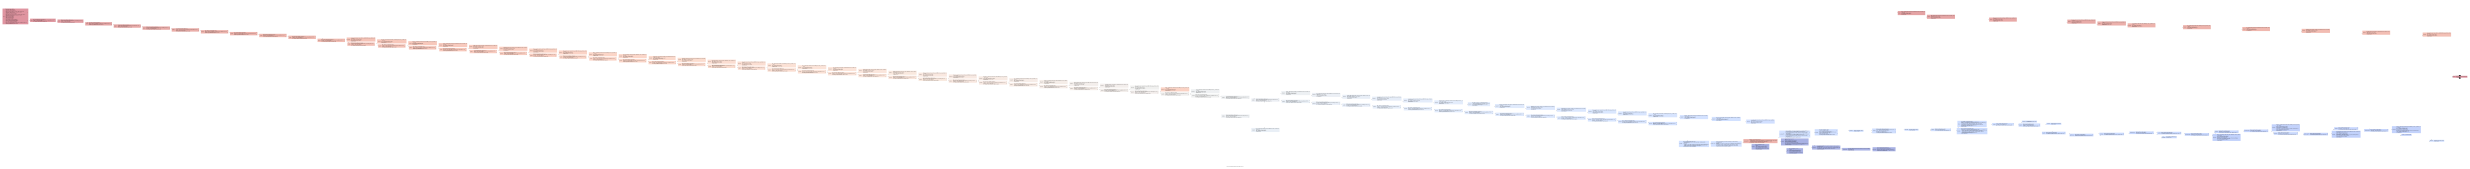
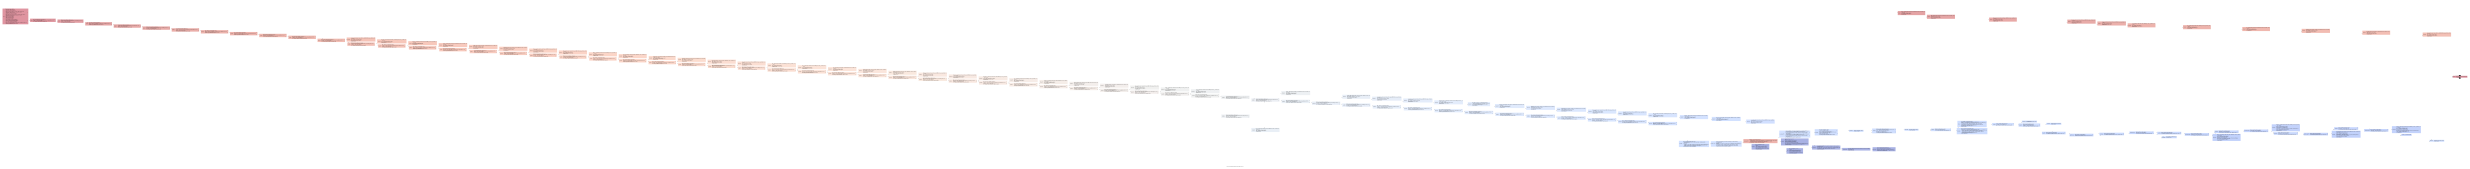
(1175, 89) -> (1175, 89)
(1326, 95) -> none
